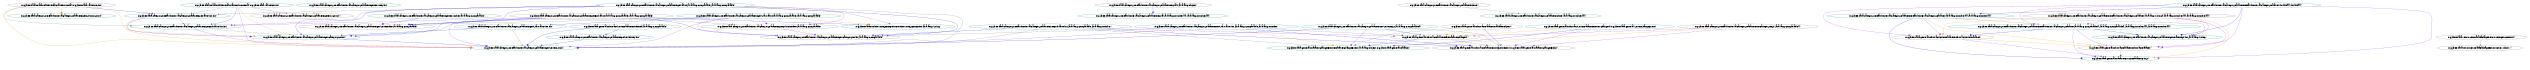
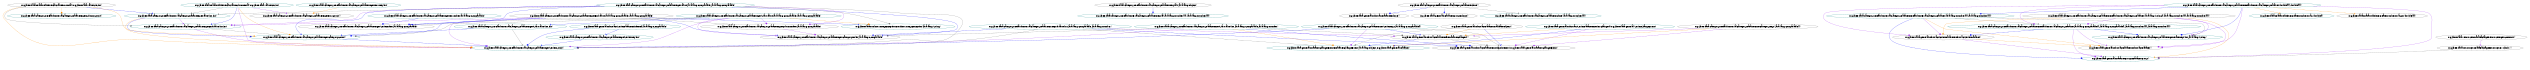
none -> (1374, 16)
none -> (1444, 16)
none -> (2292, 16)
none -> (2382, 16)
(2121, 53) -> (2305, 55)
